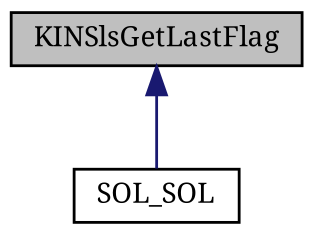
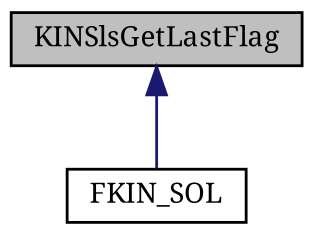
(157, 196) -> (157, 196)
